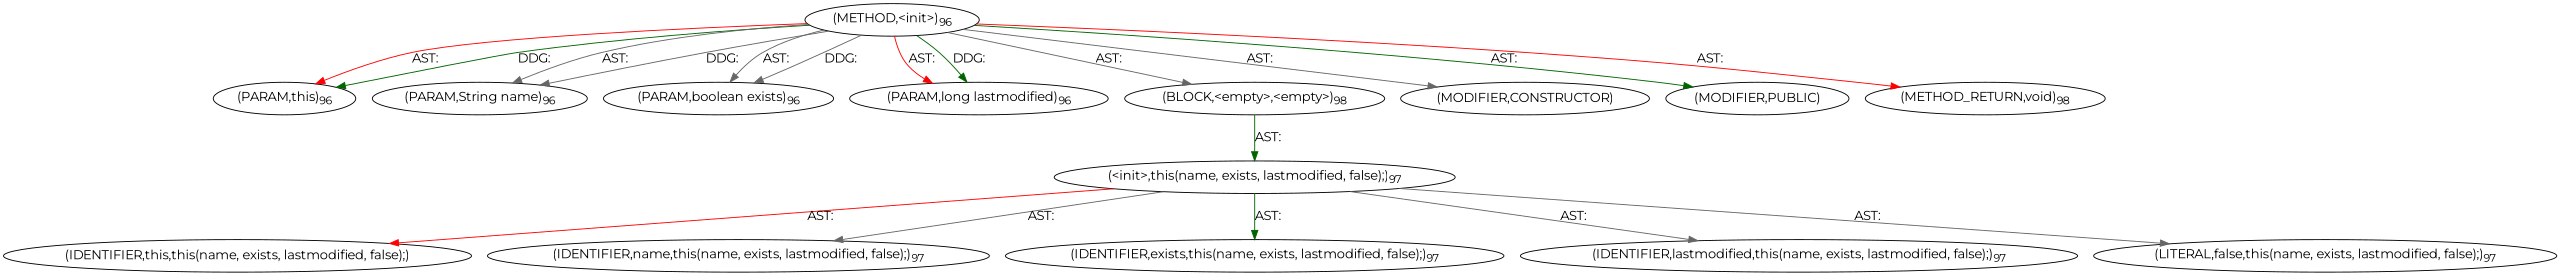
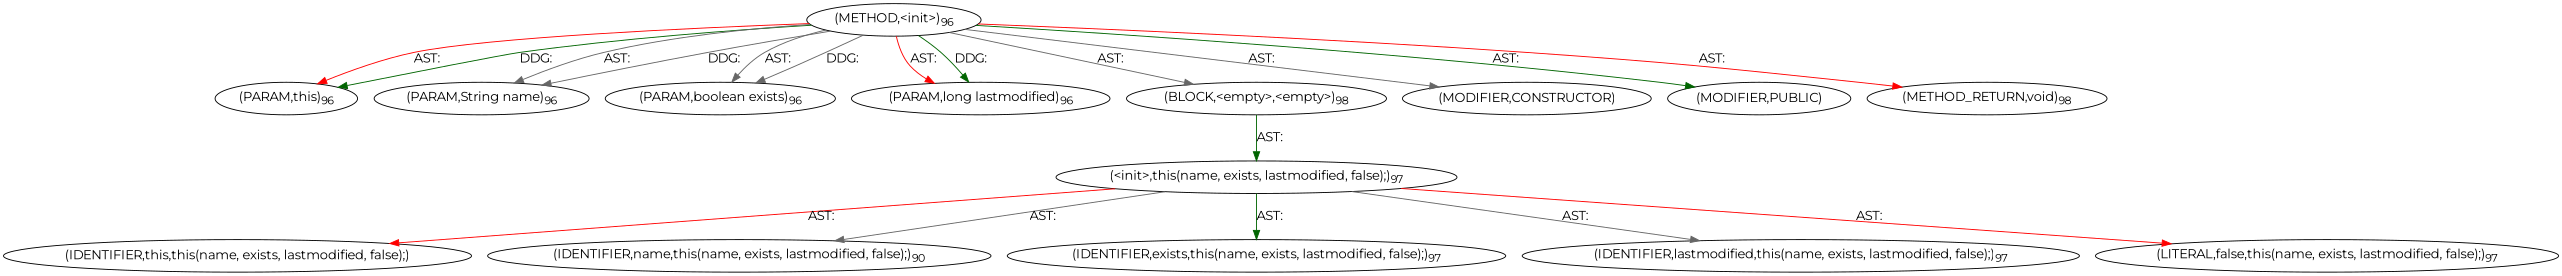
(1780, 216) -> (1782, 216)
(918, 255) -> (919, 255)
